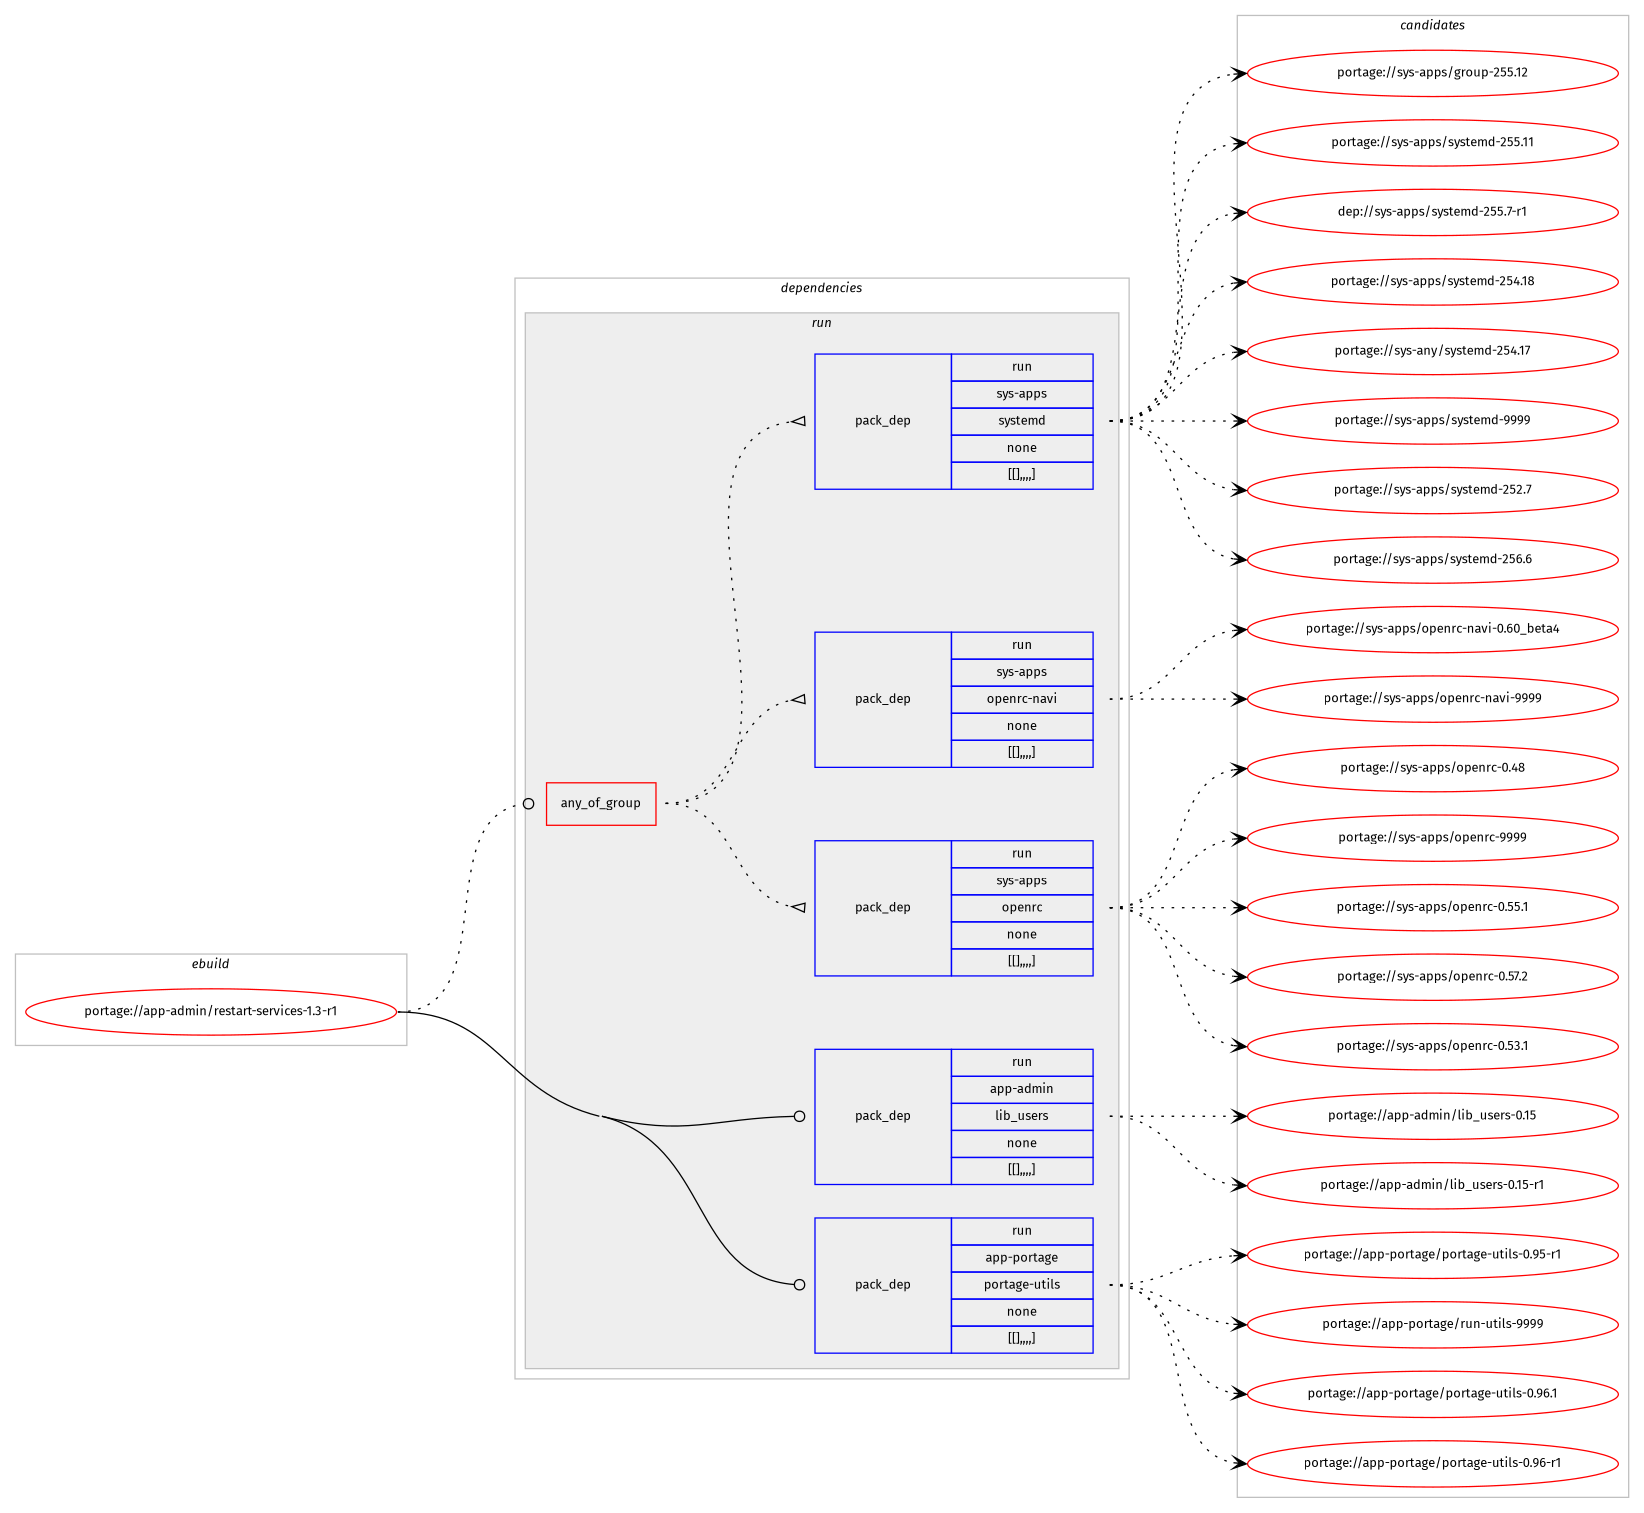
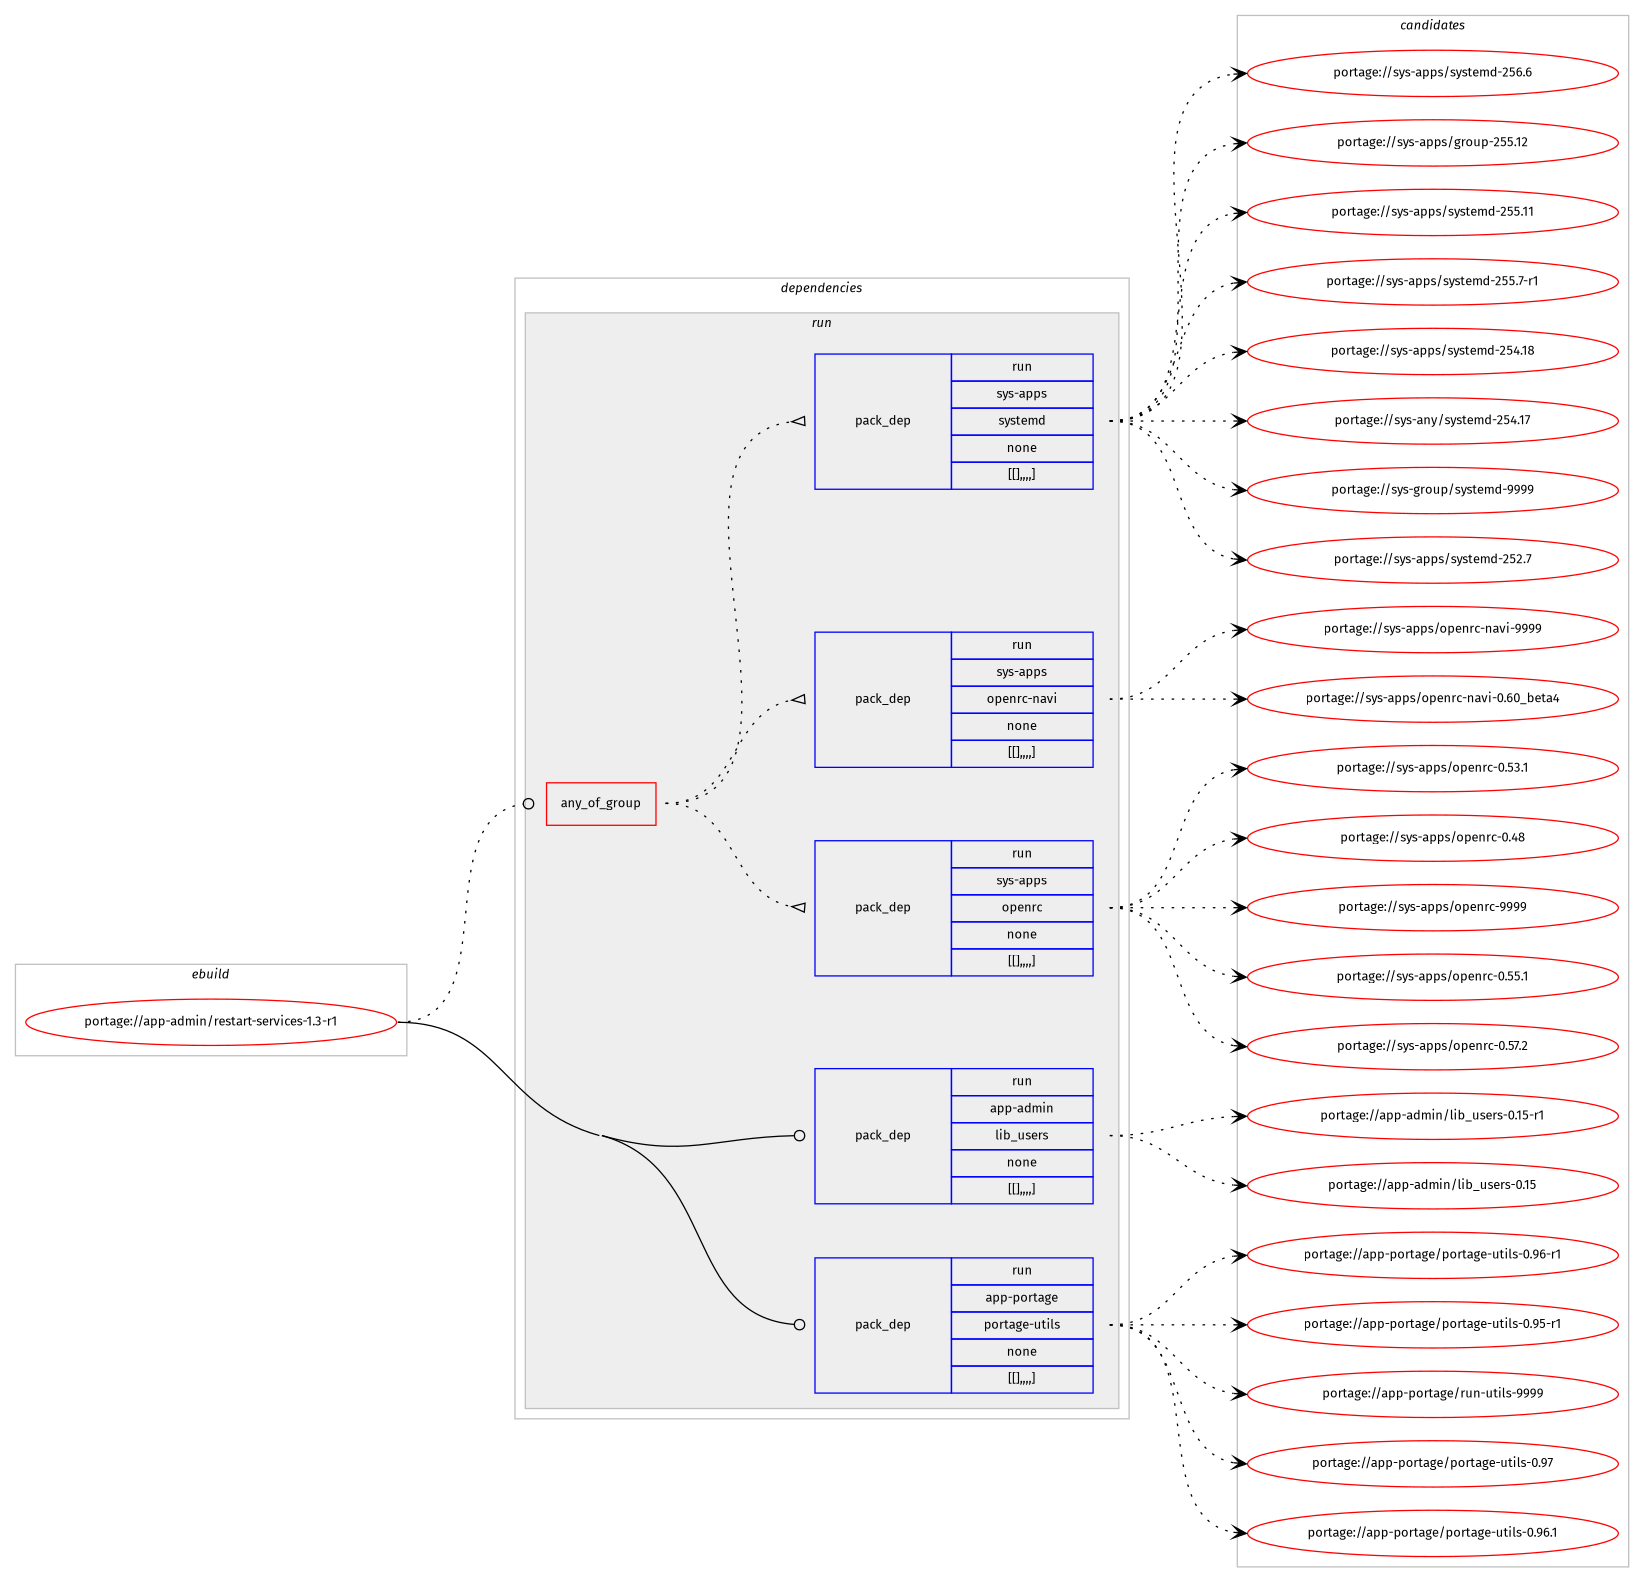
(1433, 212) -> (1433, 282)
(1433, 421) -> (1433, 491)
none -> (1433, 1464)
